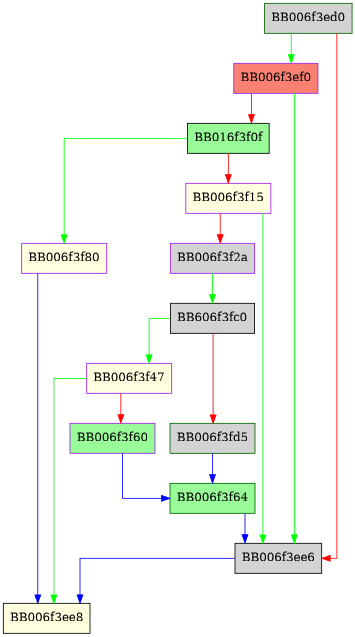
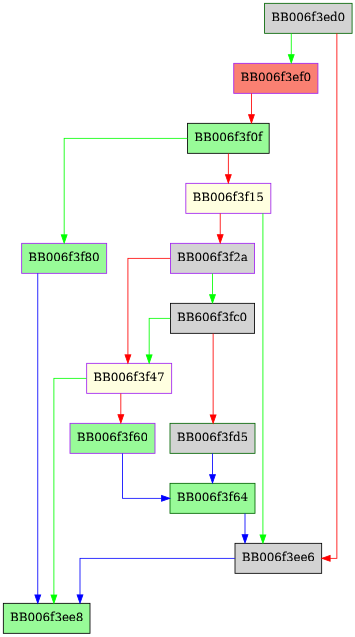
(228, 138) -> (228, 138)
(64, 258) -> (64, 258)
none -> (128, 285)
(294, 314) -> none
(47, 618) -> (47, 618)
